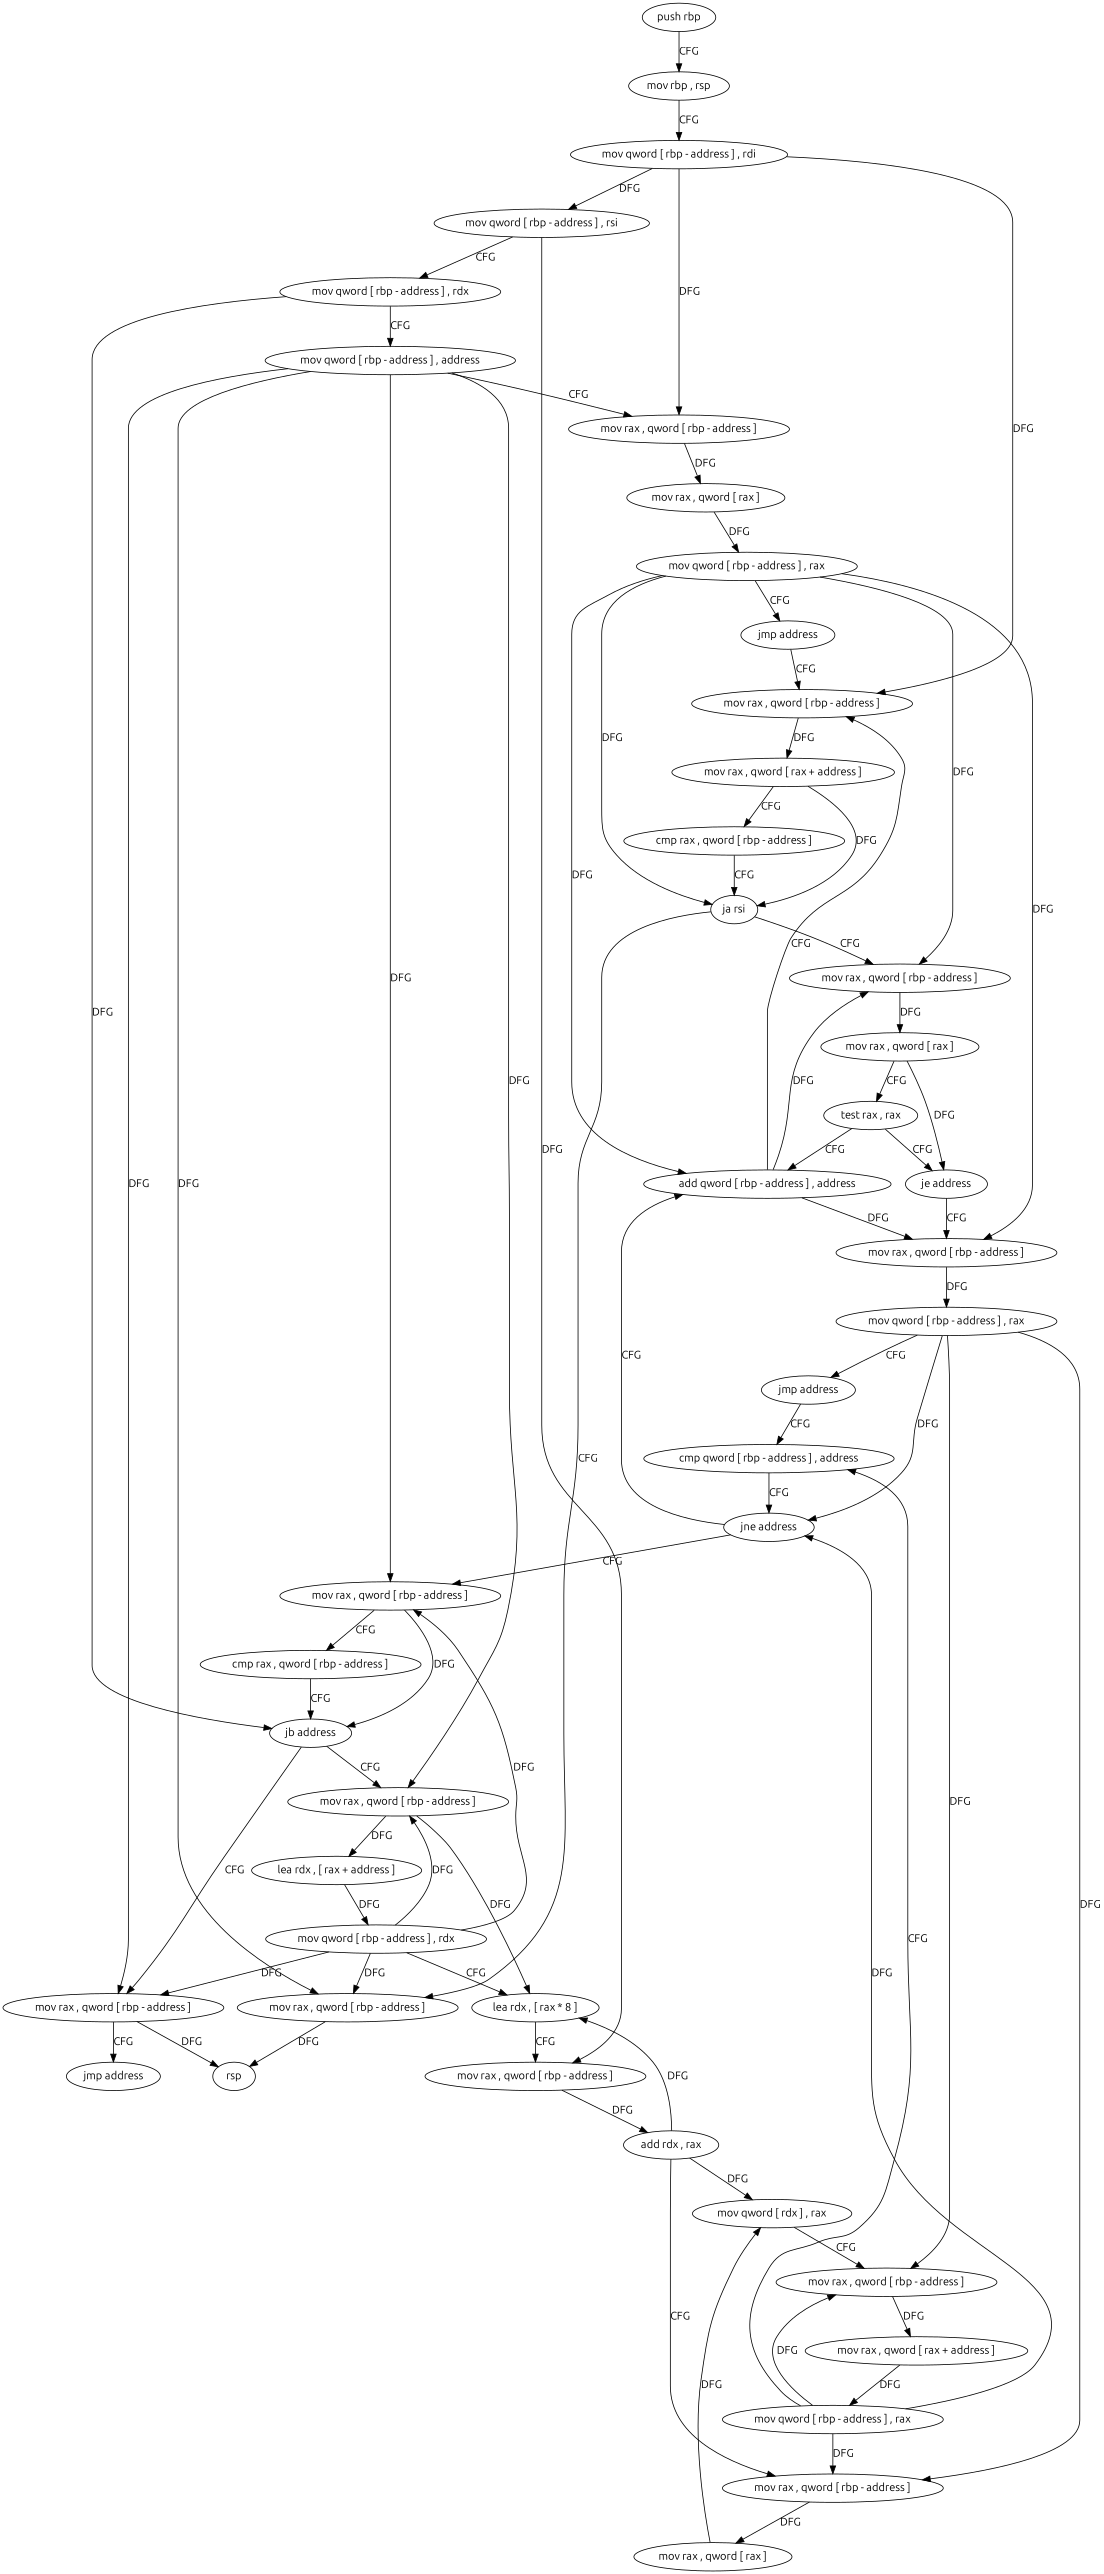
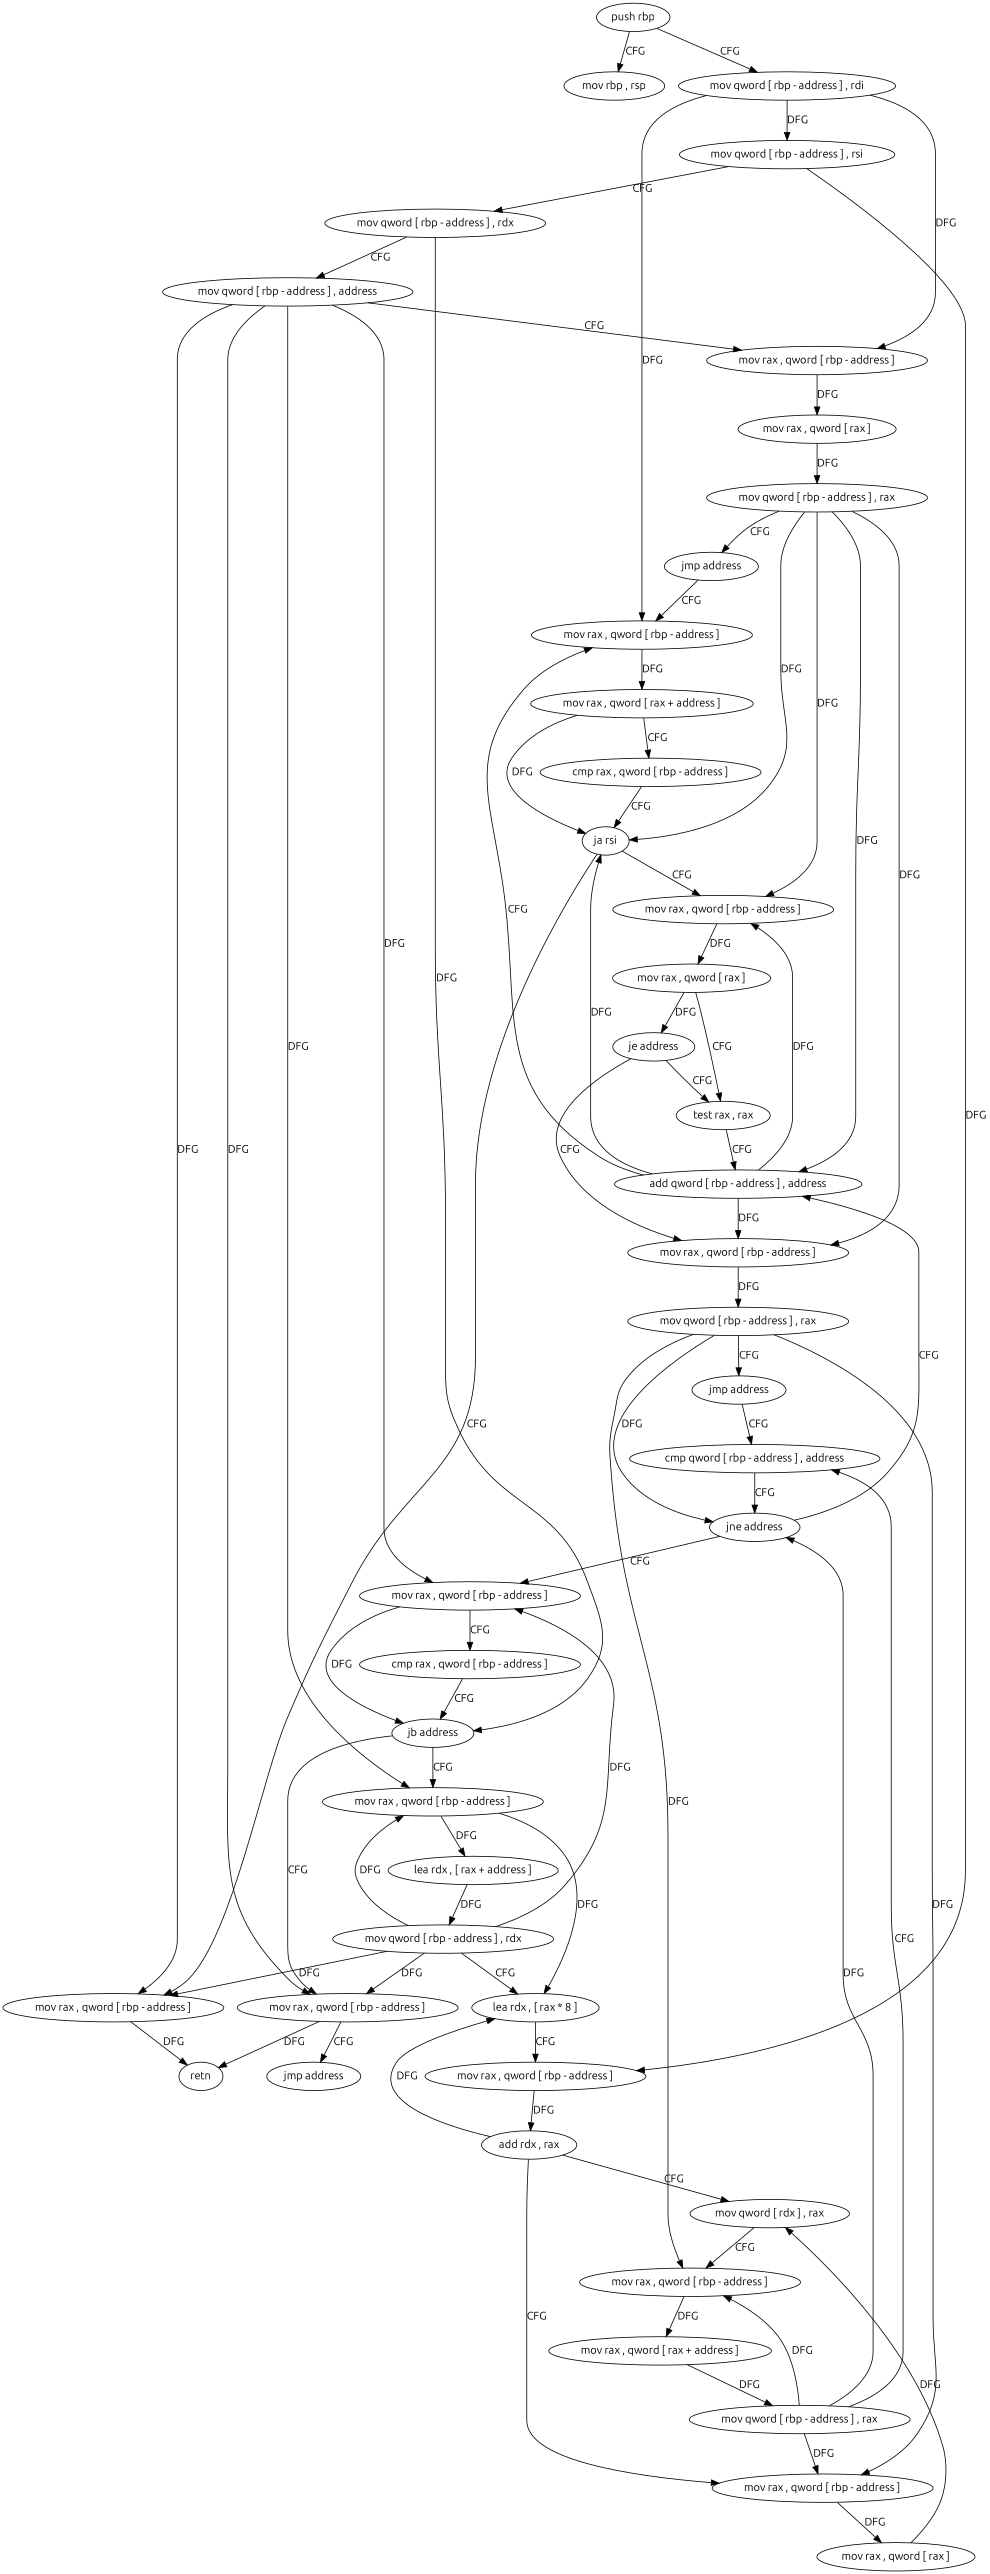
(679, 116) -> (703, 49)
none -> (591, 1034)
(906, 1147) -> (684, 1079)
(234, 2076) -> (201, 2076)
(738, 2179) -> (674, 2179)
